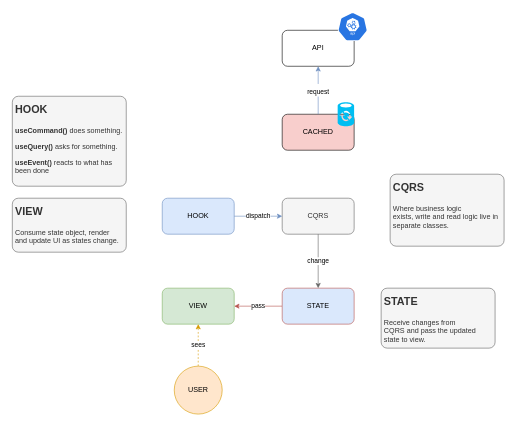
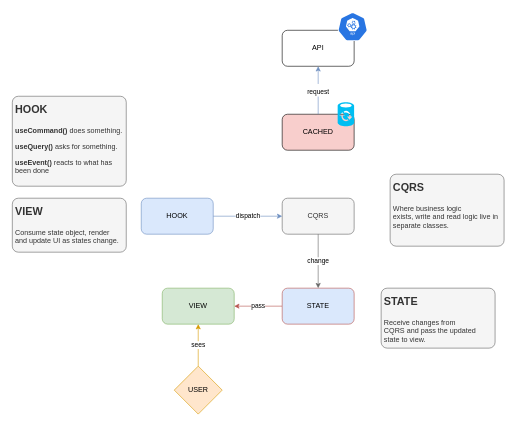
(198, 216) -> (177, 216)
(198, 347) -> (198, 347)
(198, 390) -> (198, 390)
